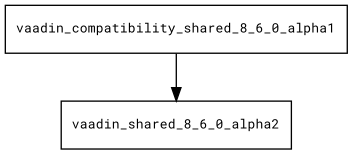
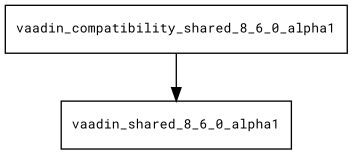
(176, 125) -> (176, 125)
